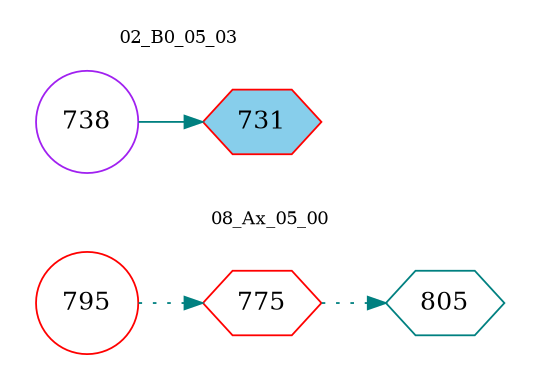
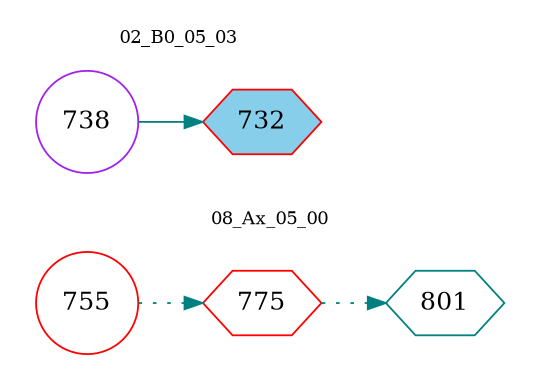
(262, 122) -> (262, 122)
(87, 303) -> (87, 303)
(445, 303) -> (445, 303)
